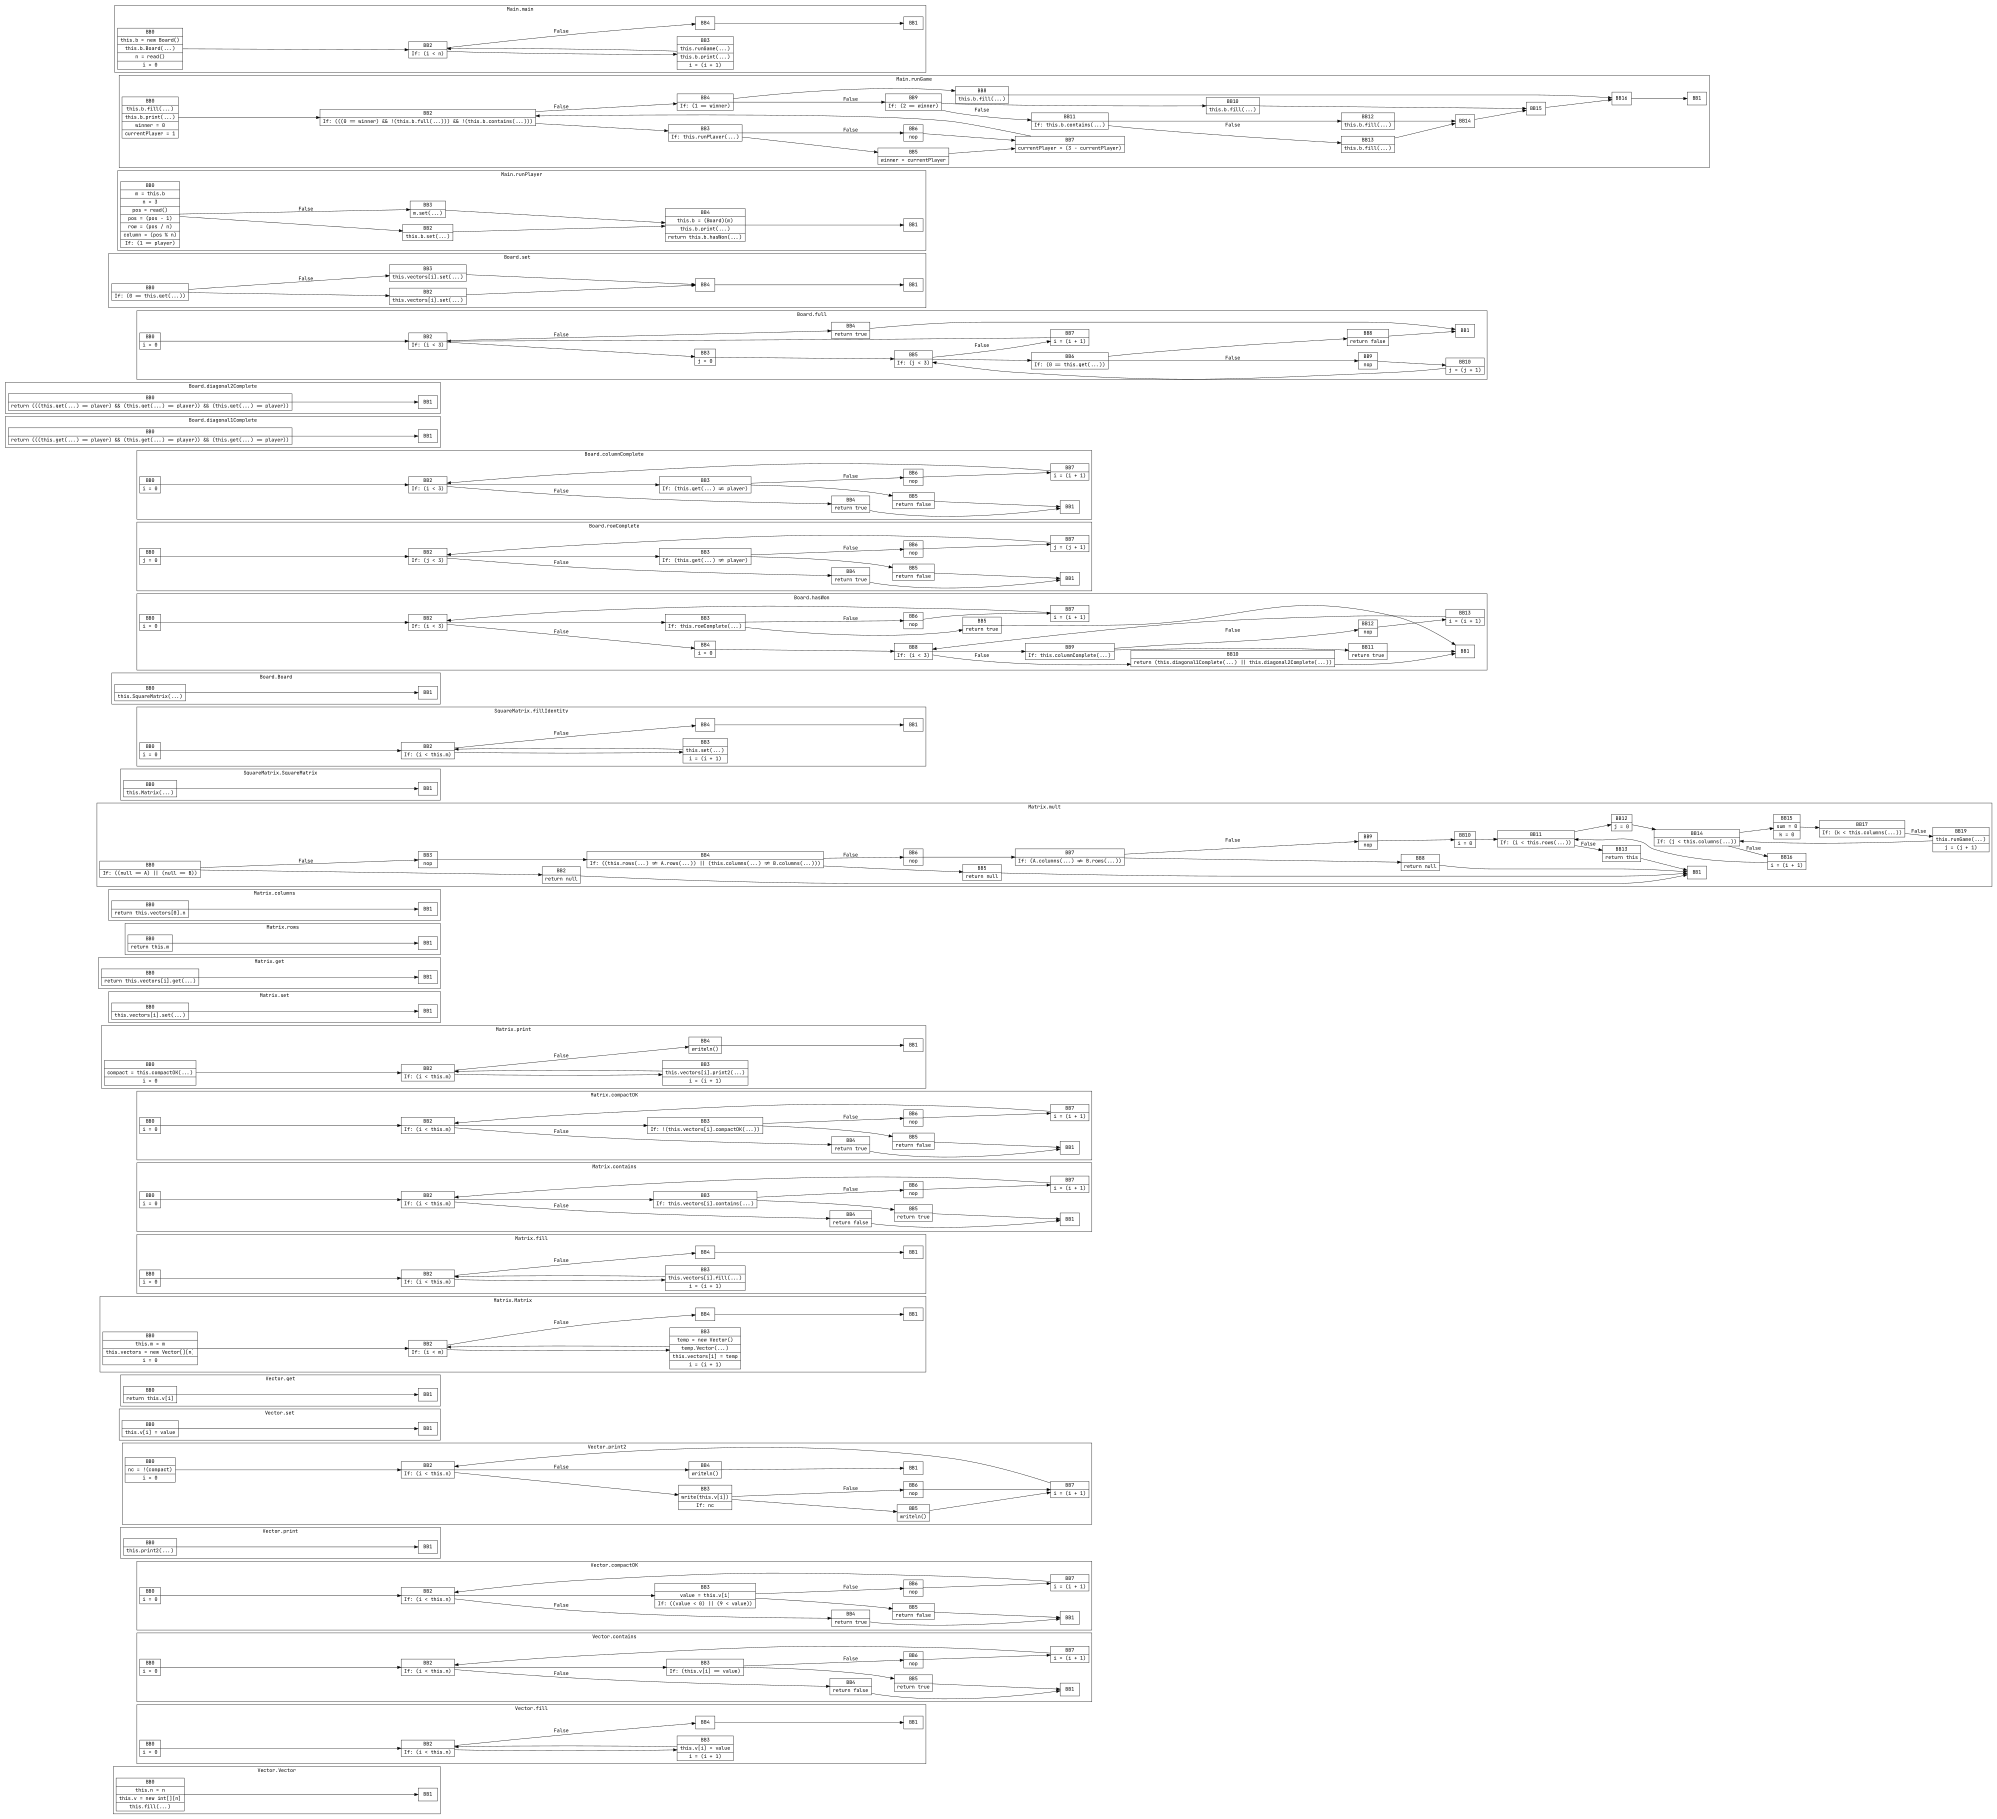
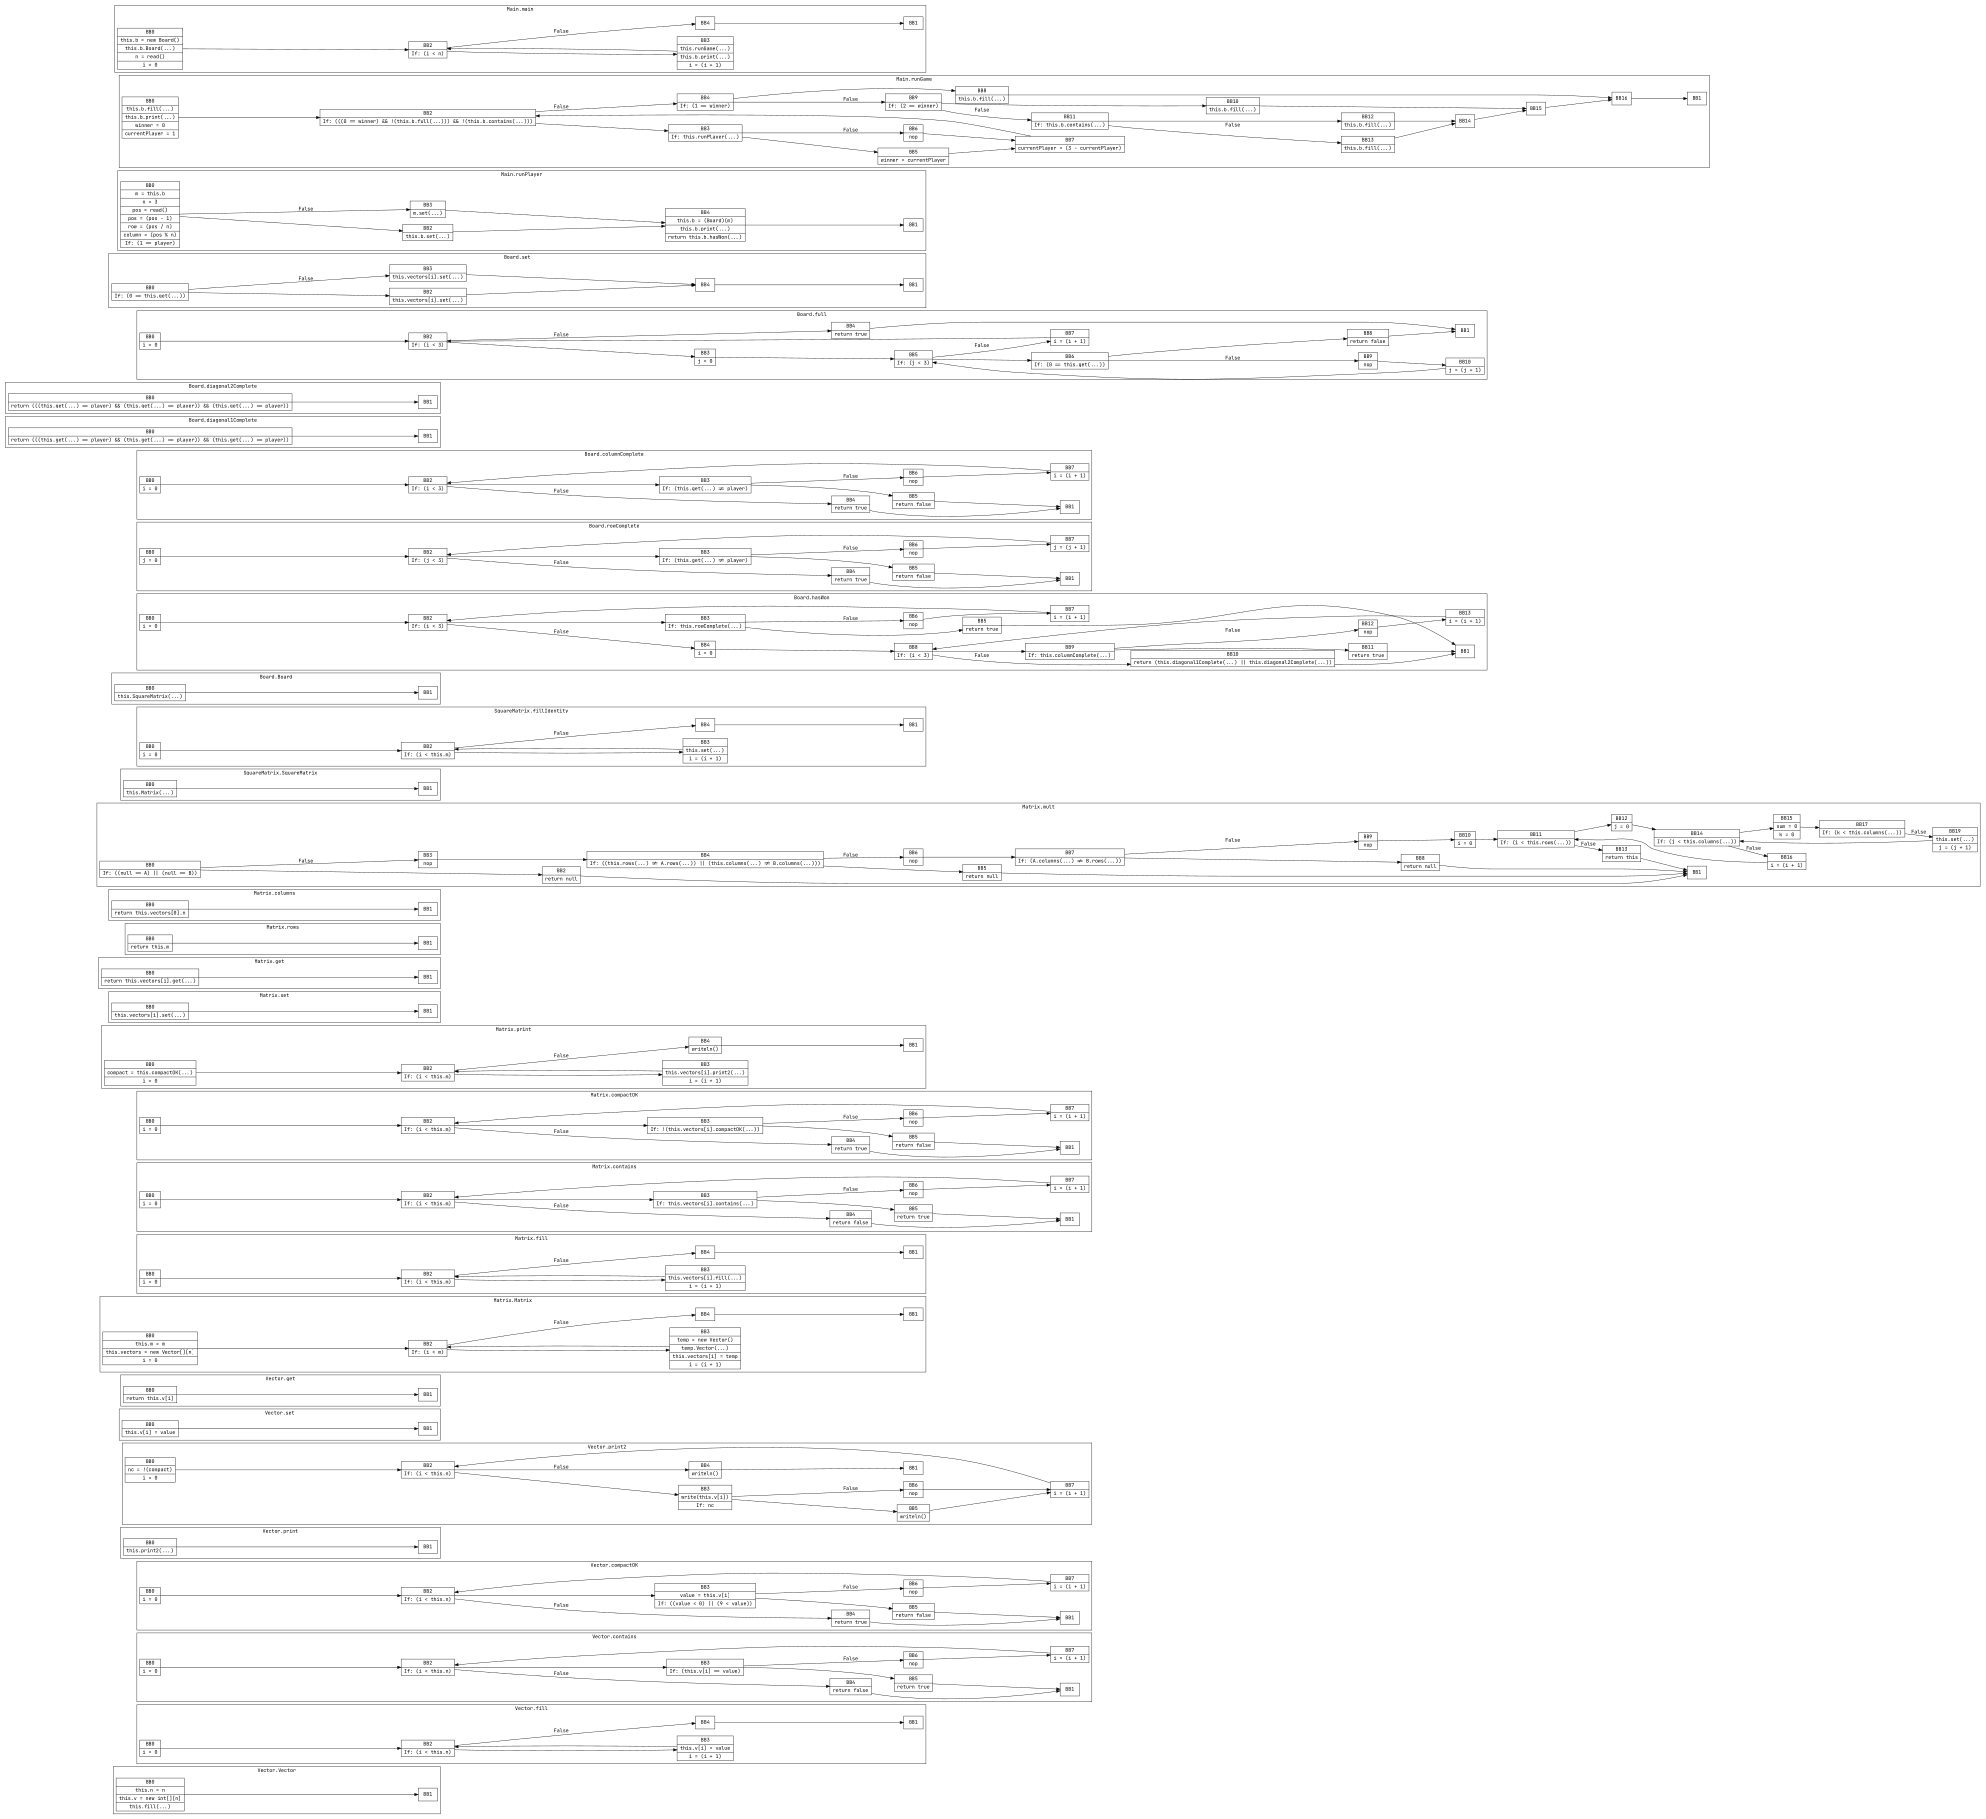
(1961, 839) -> (1955, 839)
